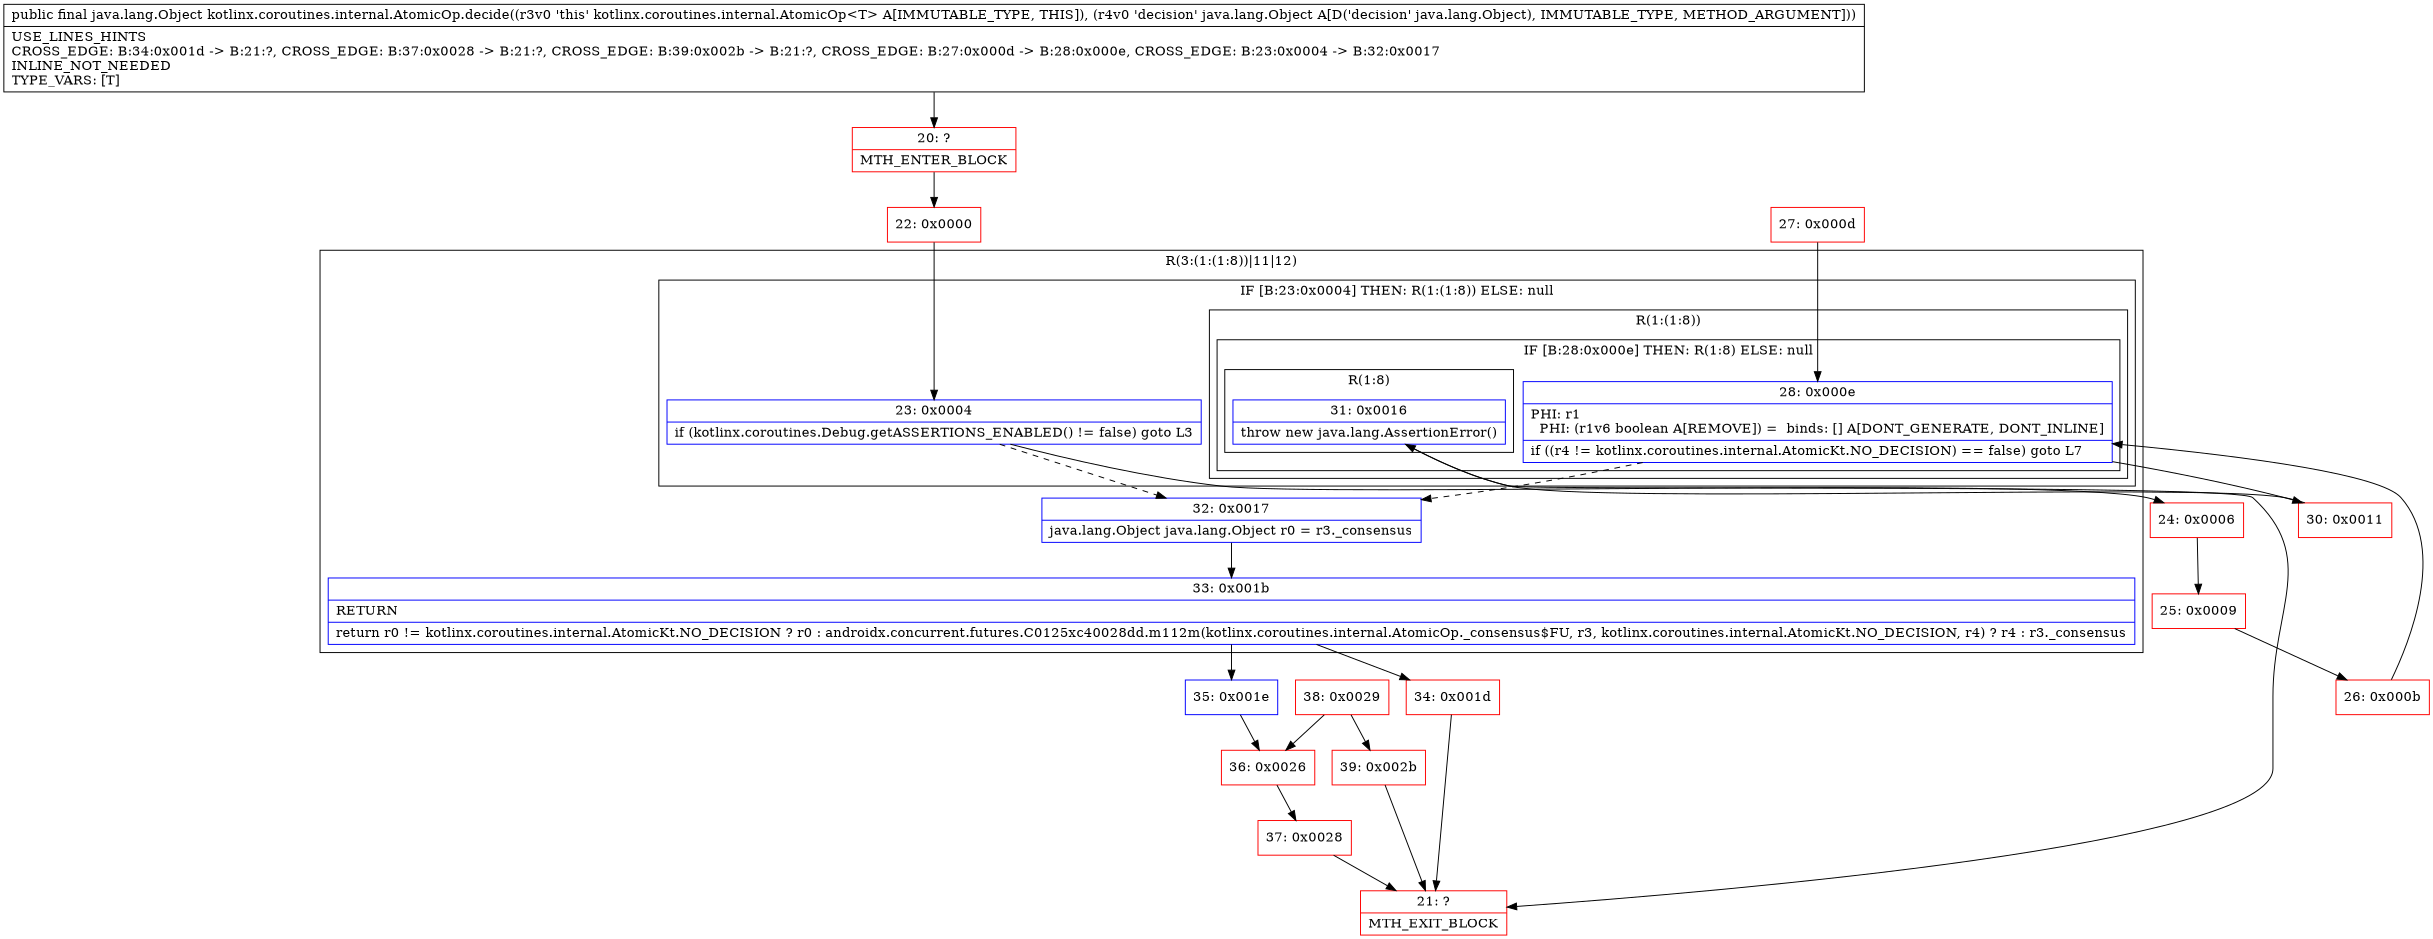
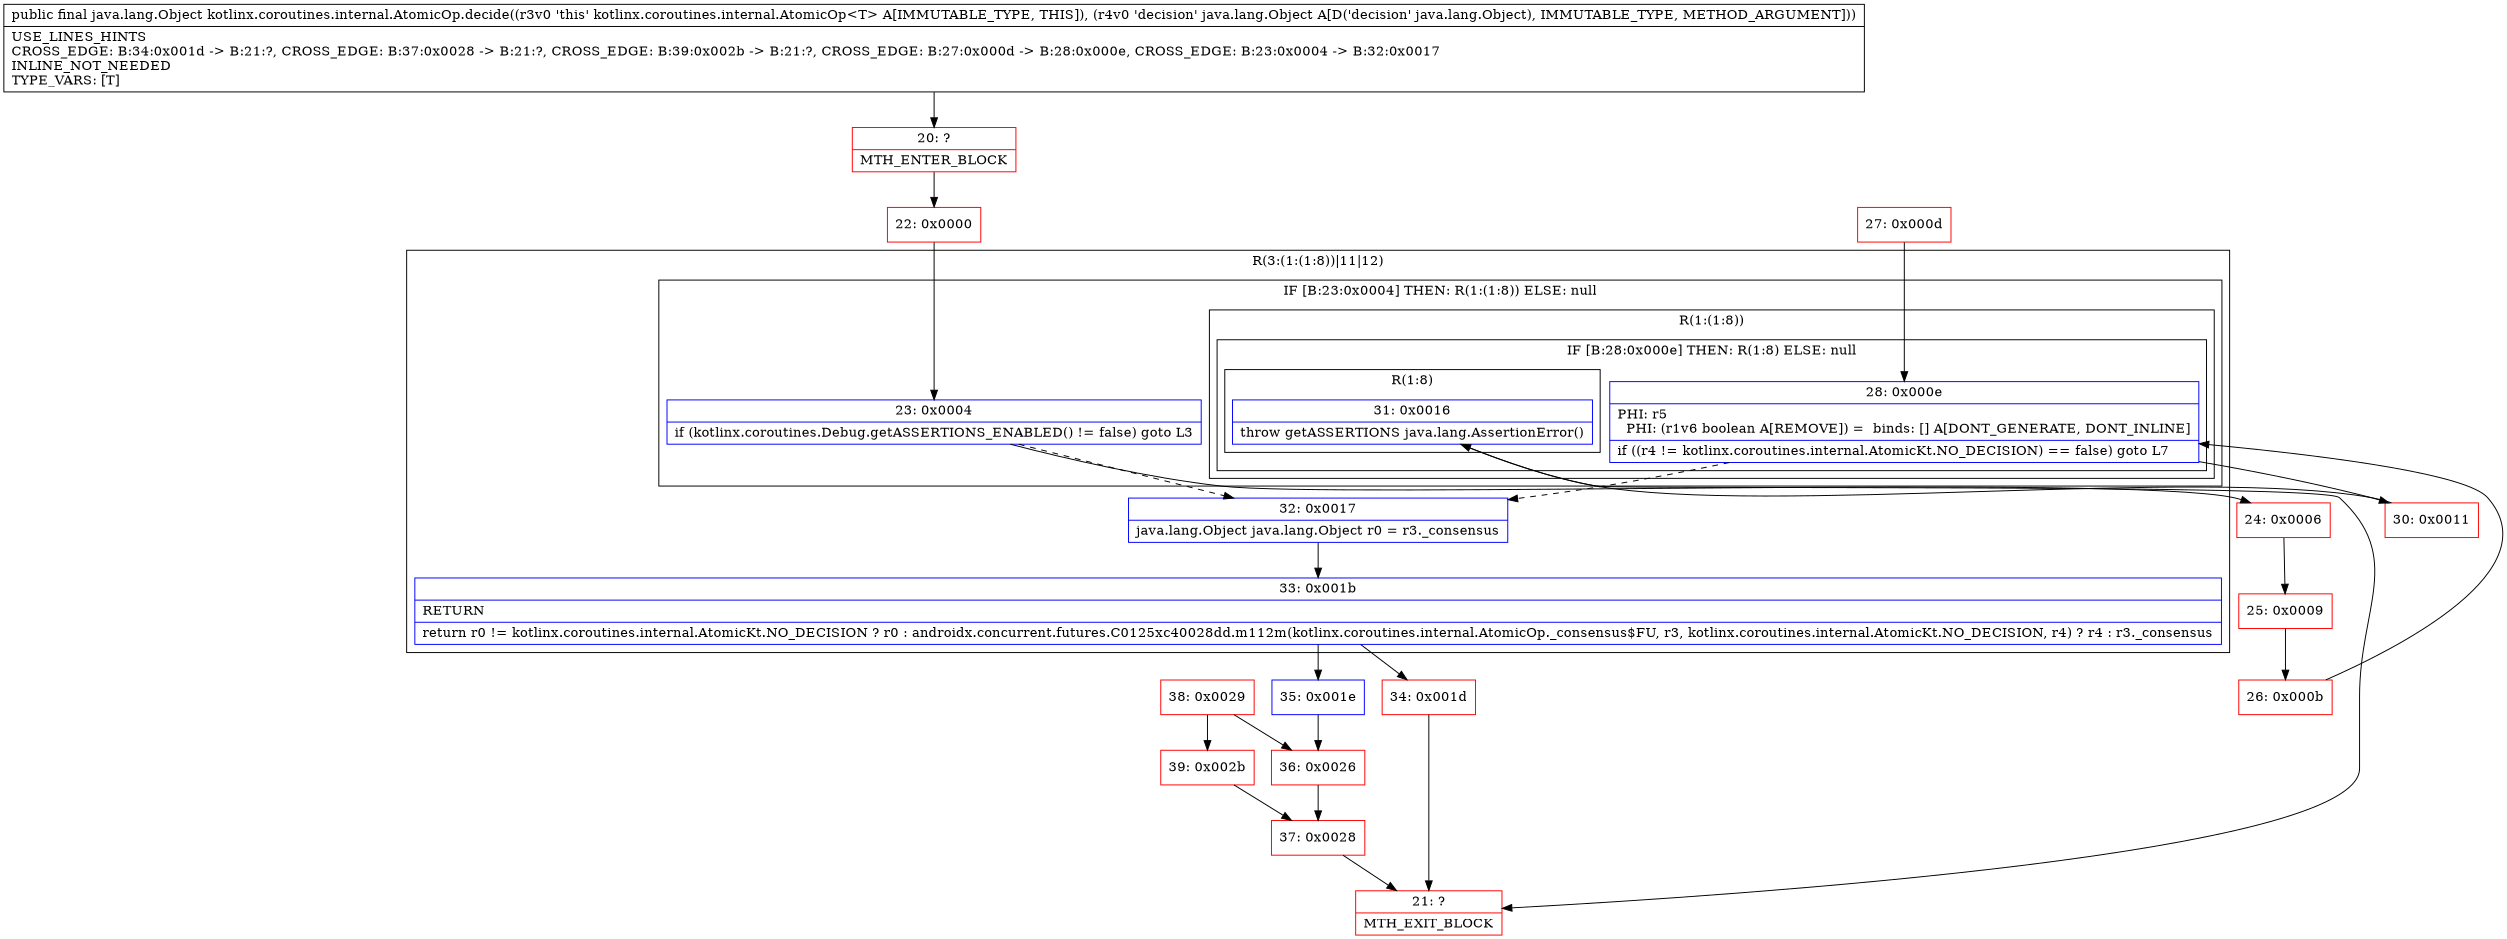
(1558, 414) -> (1645, 414)
(1369, 433) -> (1412, 433)
(1404, 833) -> (1258, 800)
